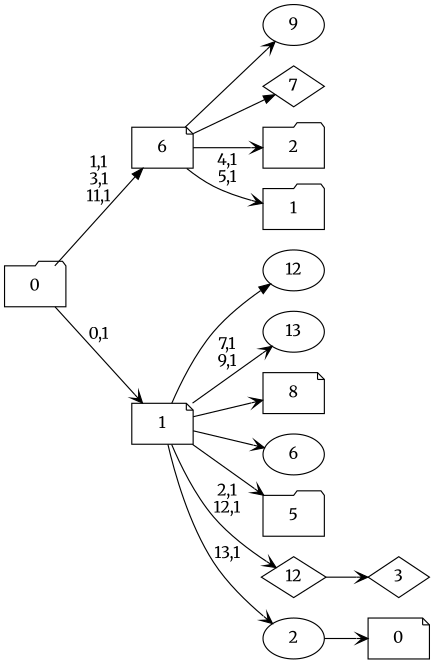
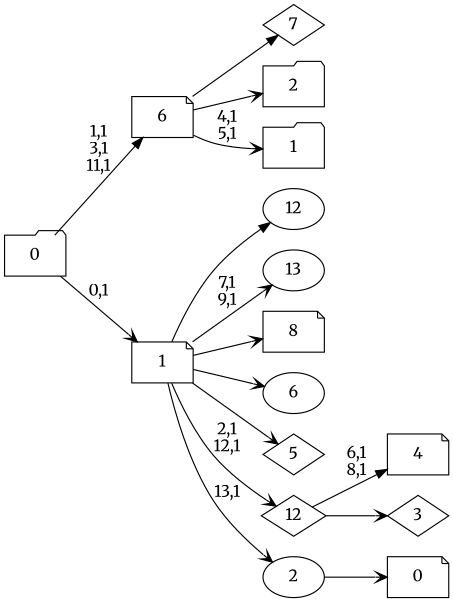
(294, 25) -> none
none -> (418, 454)
(294, 516) -> (294, 454)
